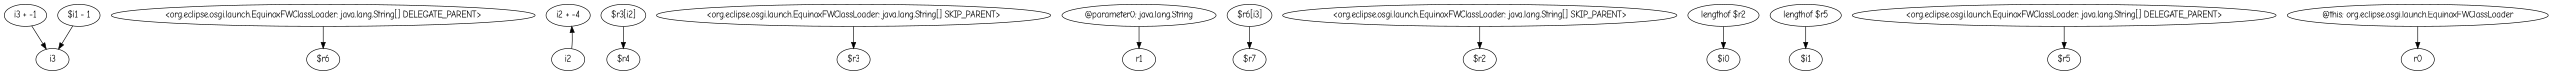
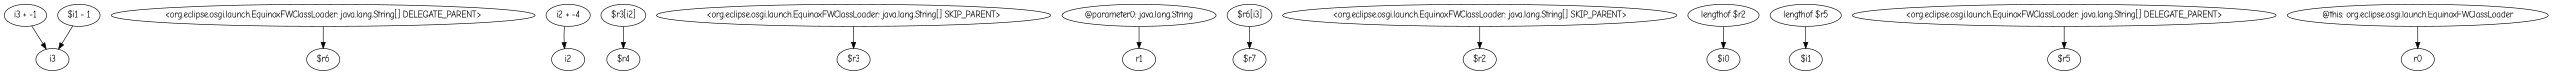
(572, 41) -> (564, 34)
